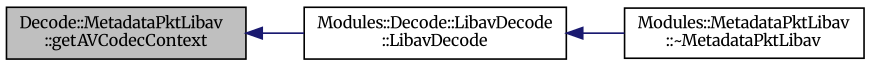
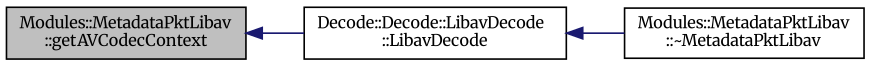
(126, 33) -> (126, 33)
(435, 33) -> (435, 33)
